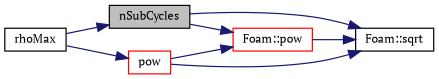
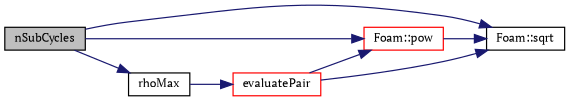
(82, 30) -> (97, 59)
(150, 62) -> (277, 84)
